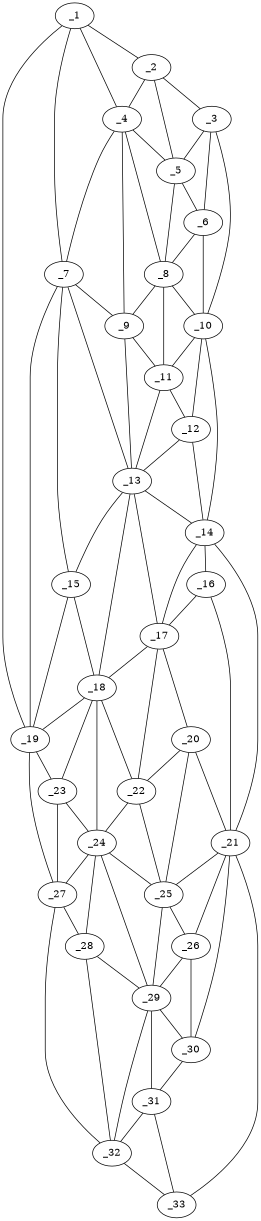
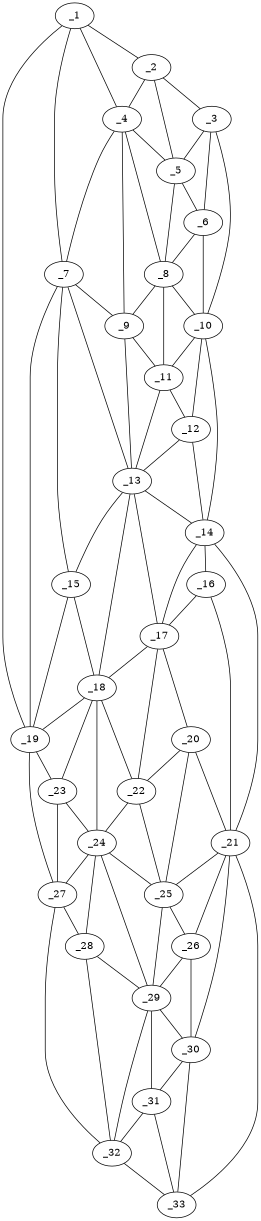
none -> (184, 1127)
